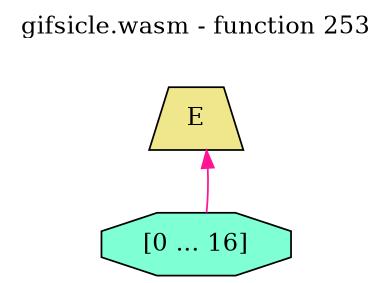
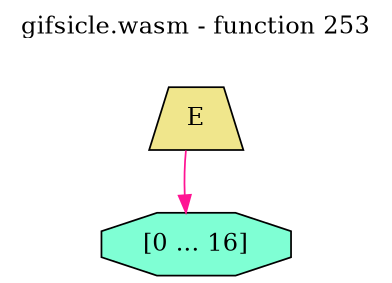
(208, 190) -> (185, 173)
